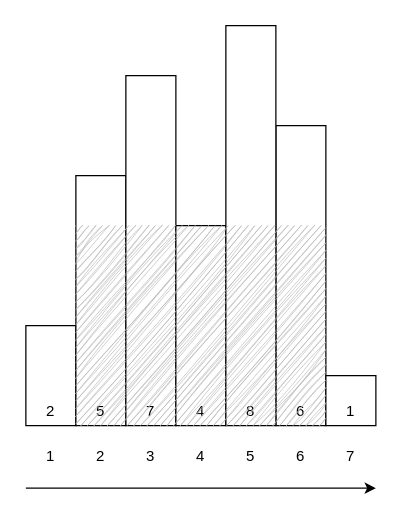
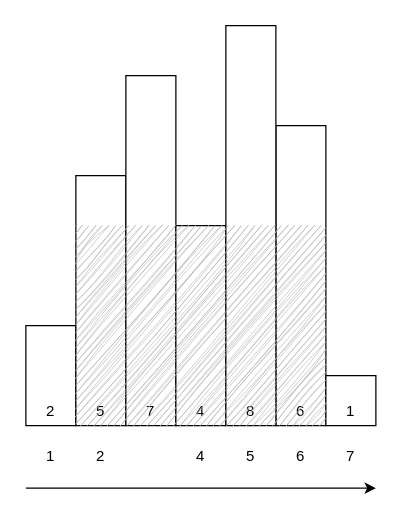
(151, 457) -> none
